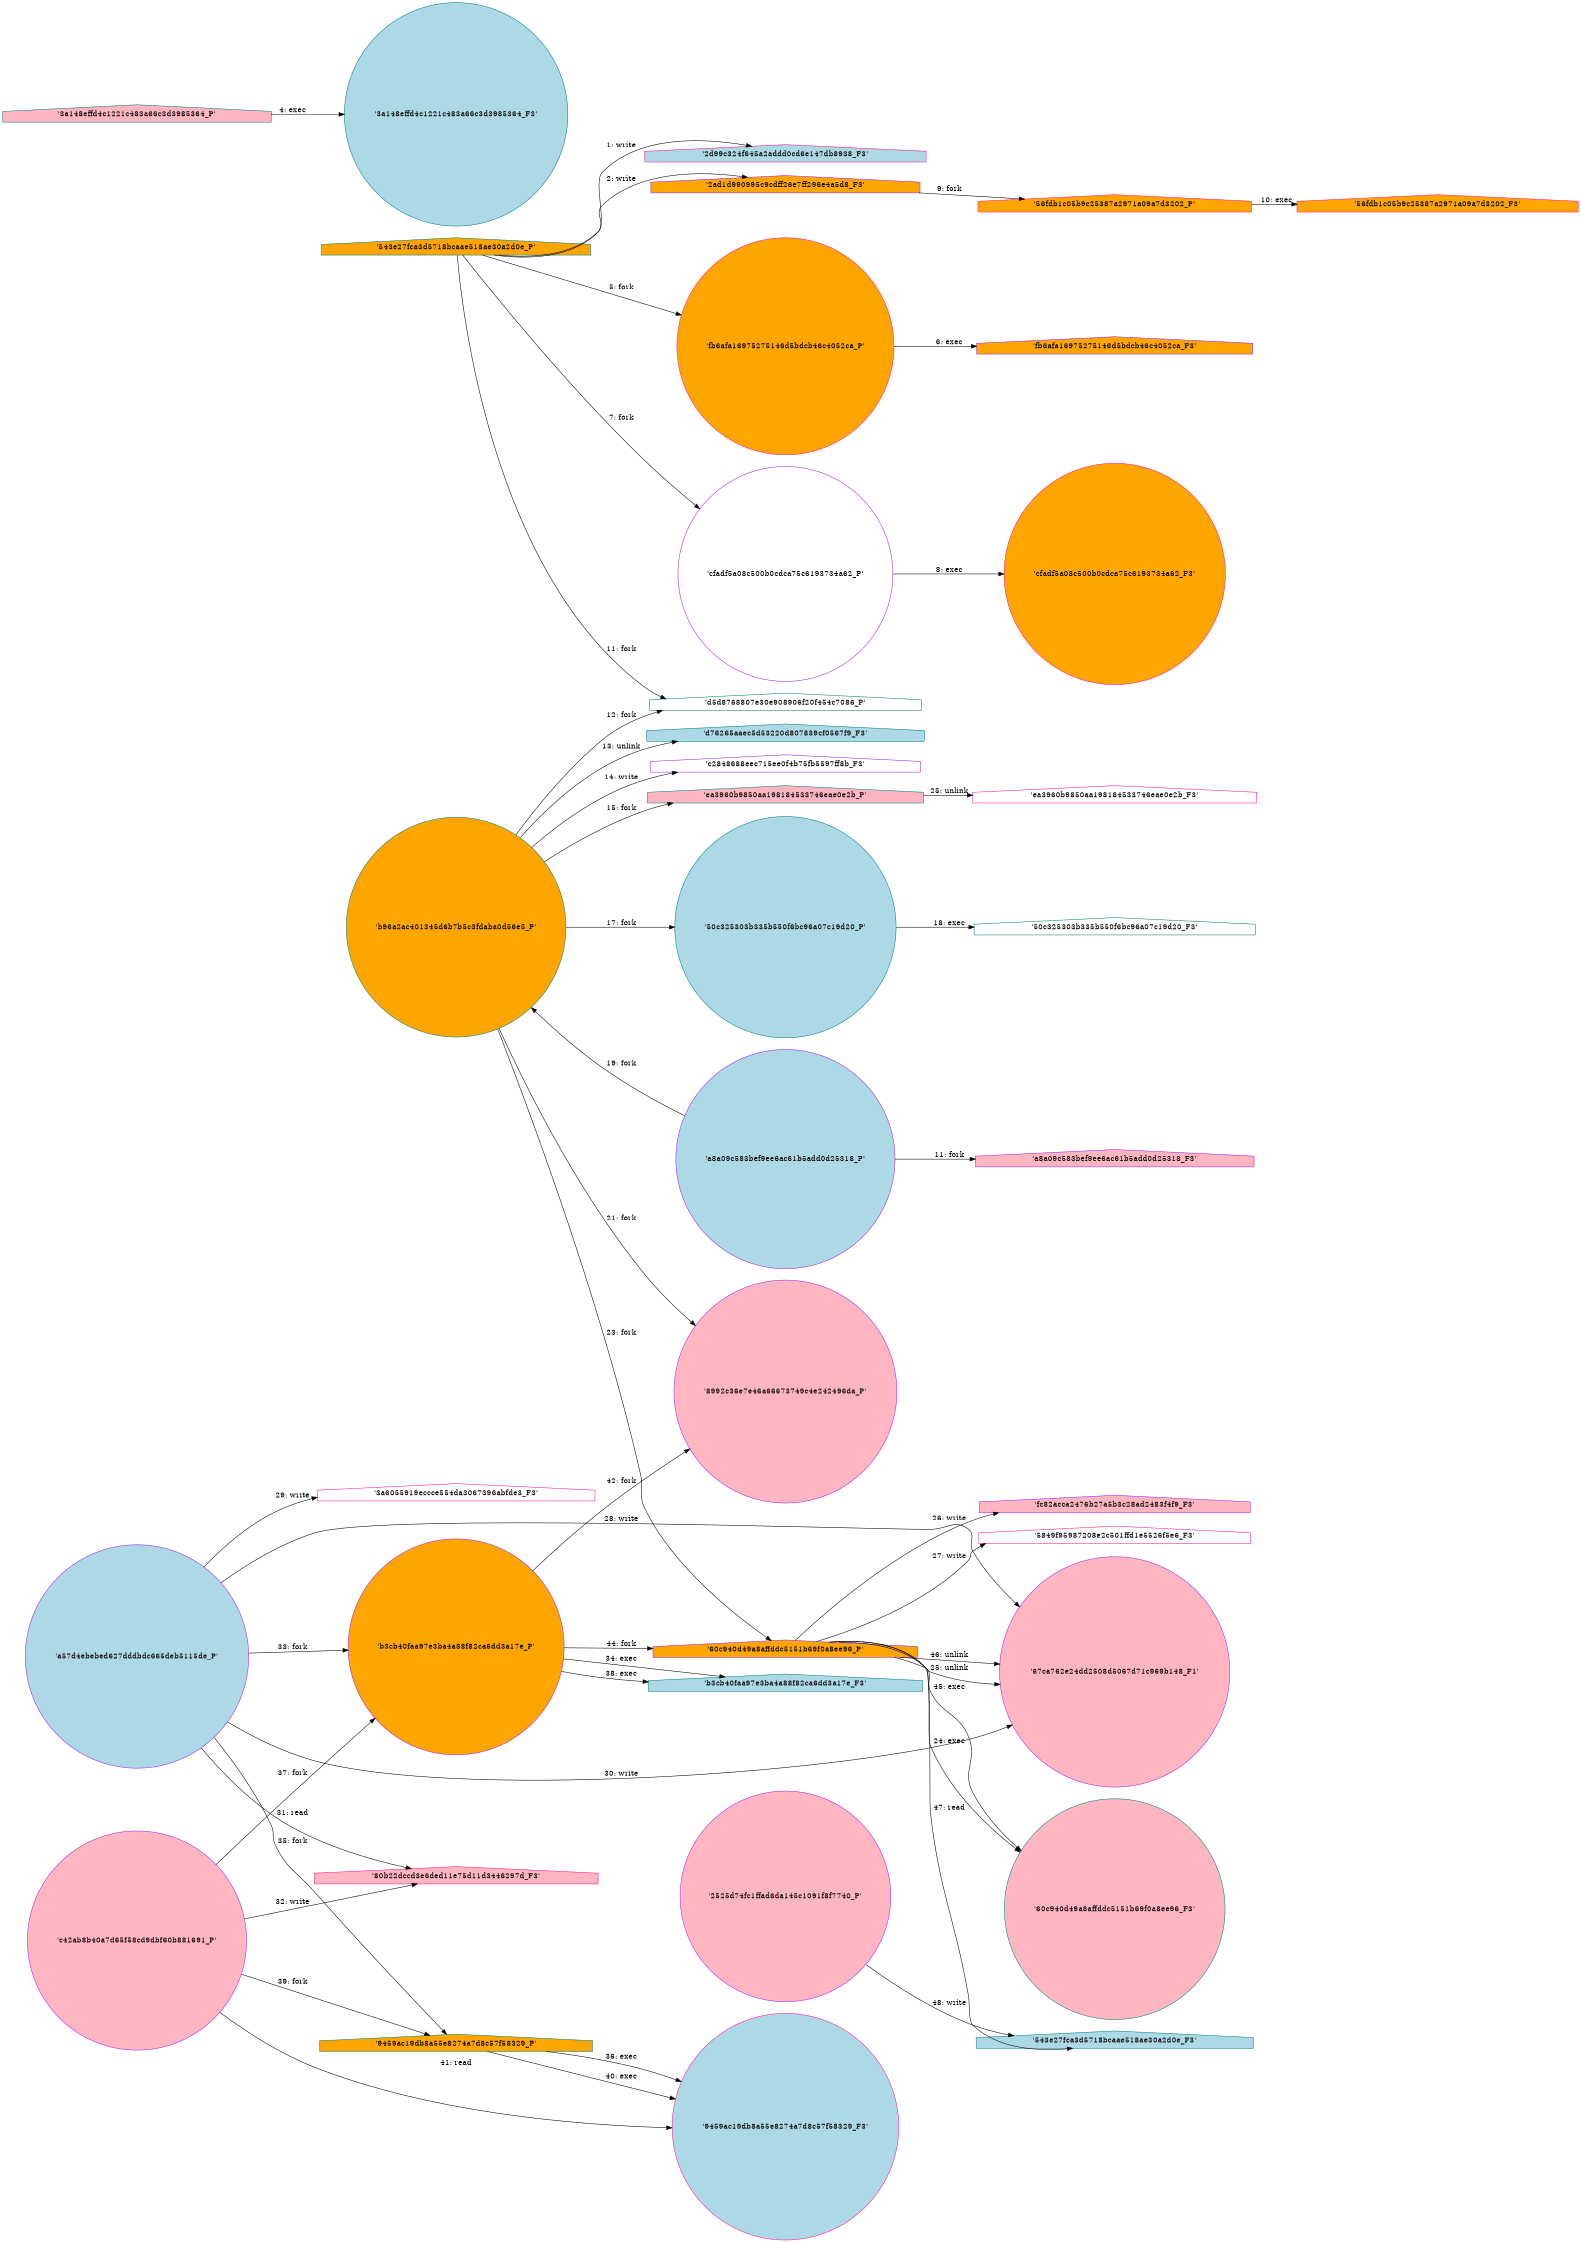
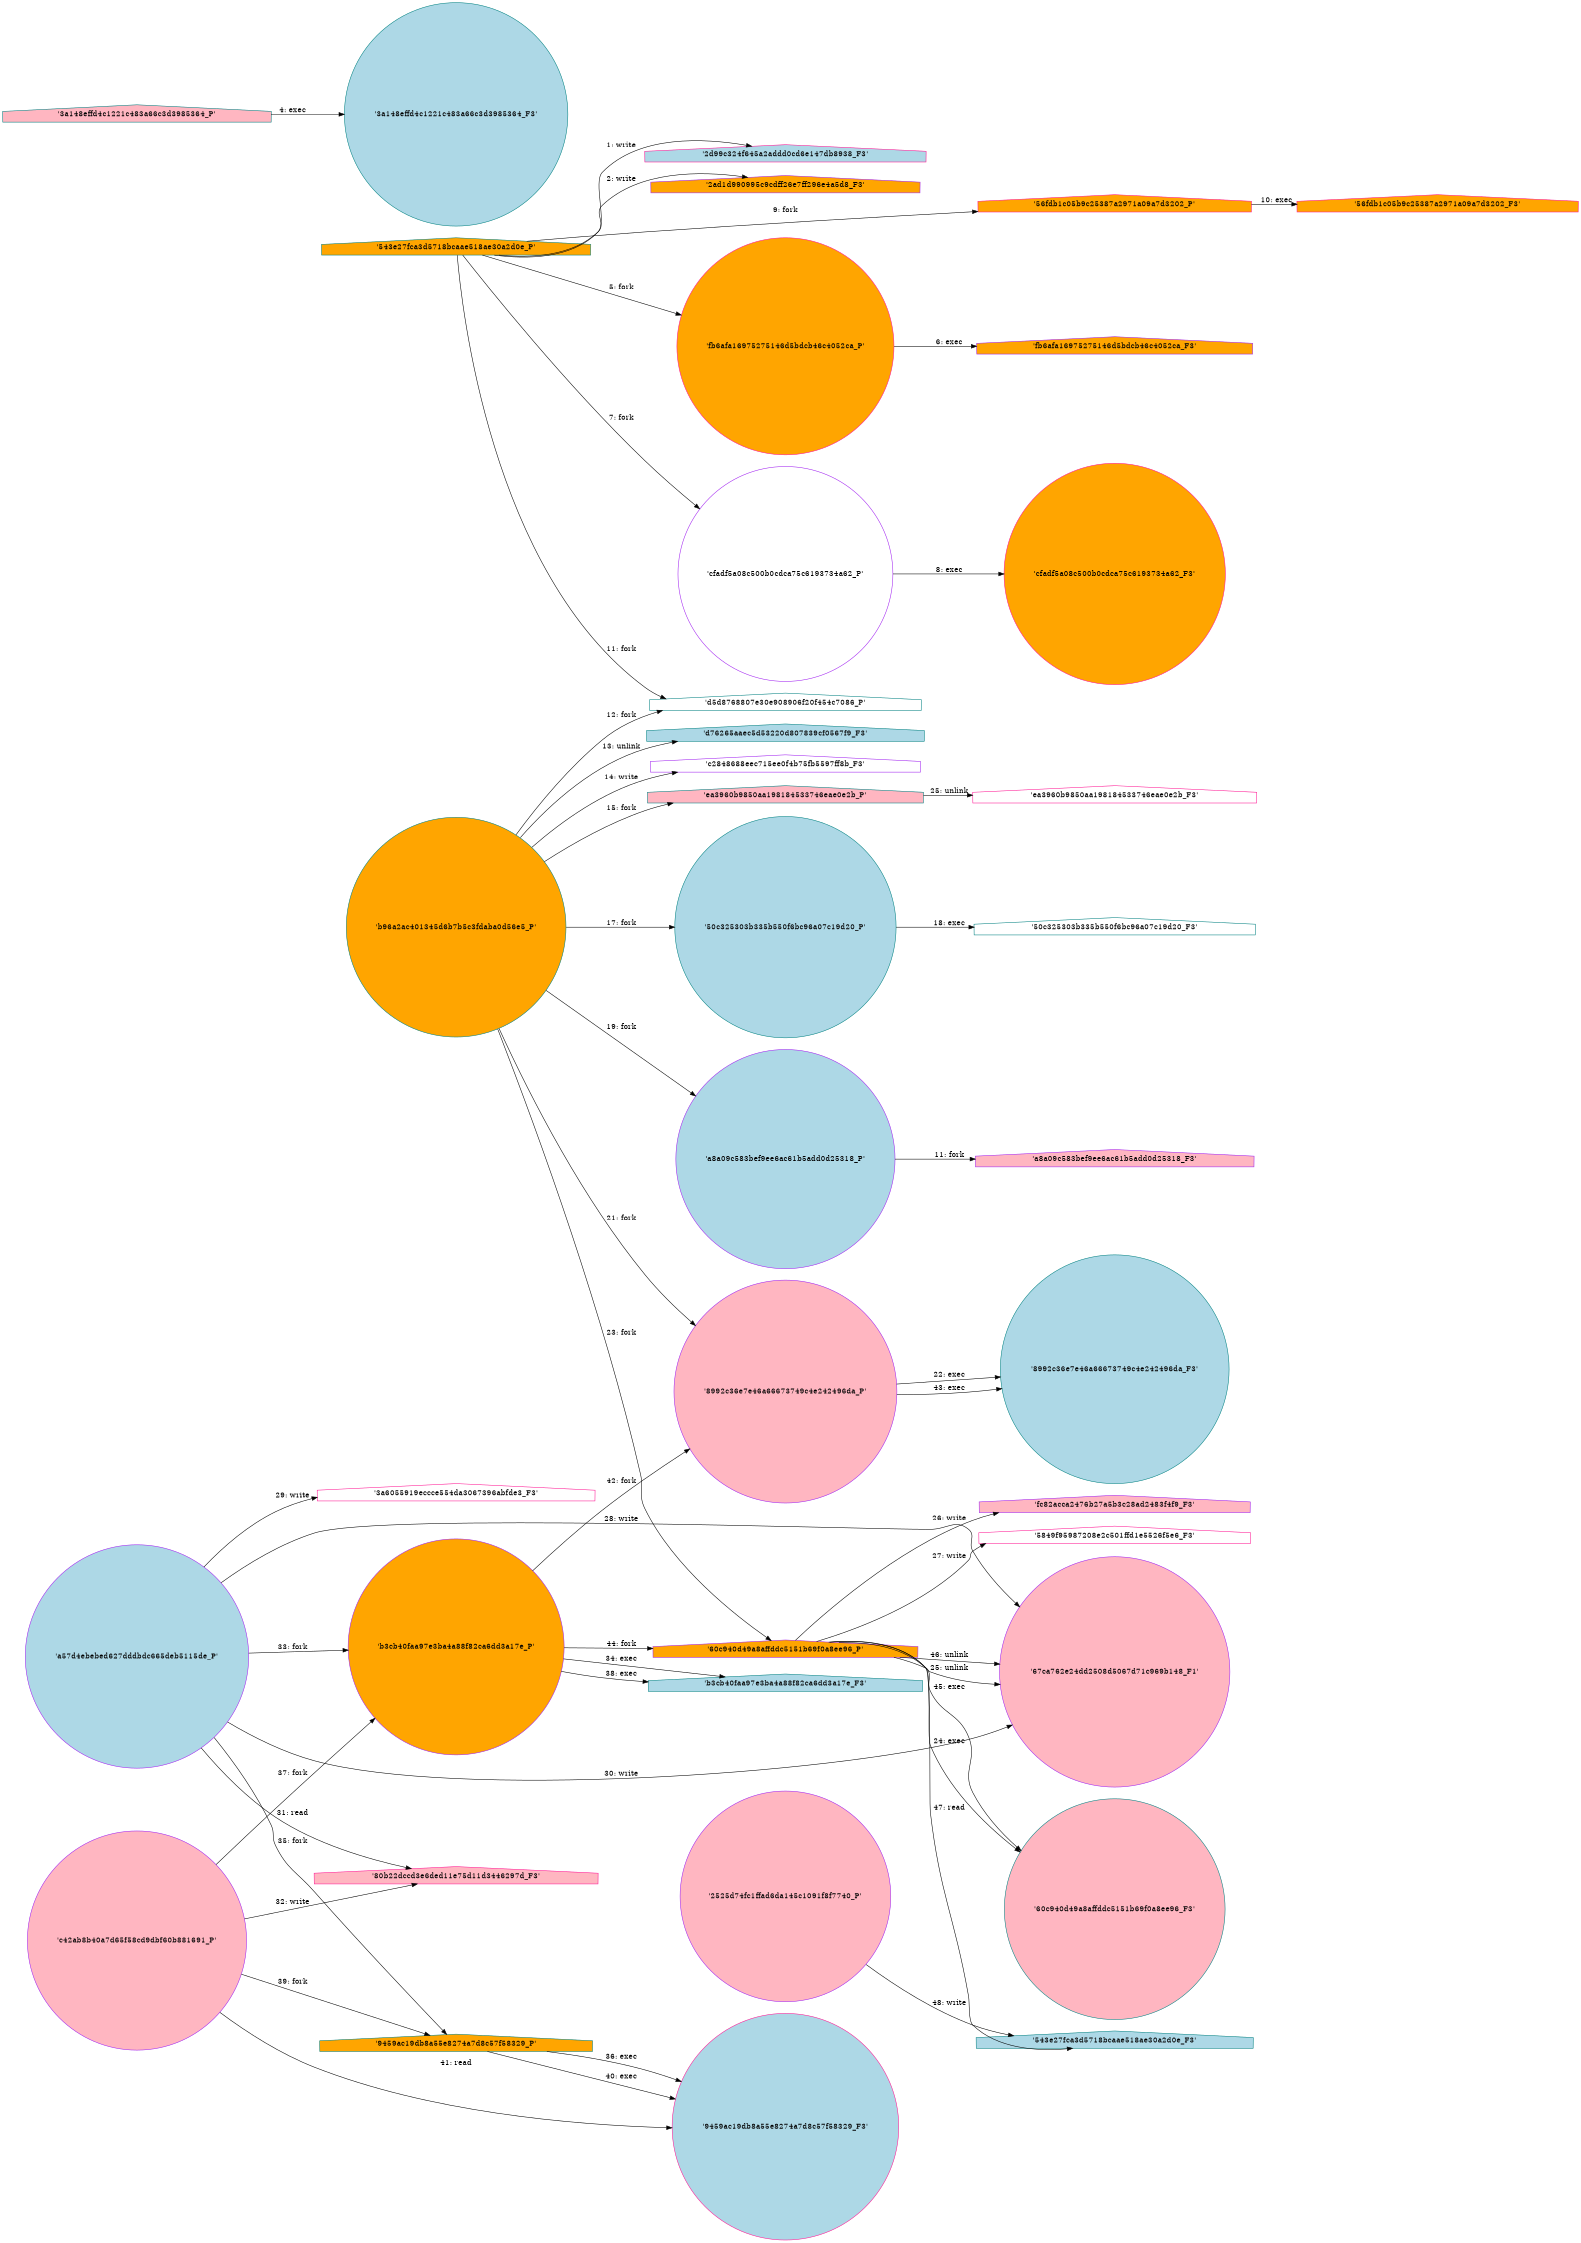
(969, 196) -> (749, 225)
(605, 1070) -> (619, 1042)
none -> (1115, 1369)
